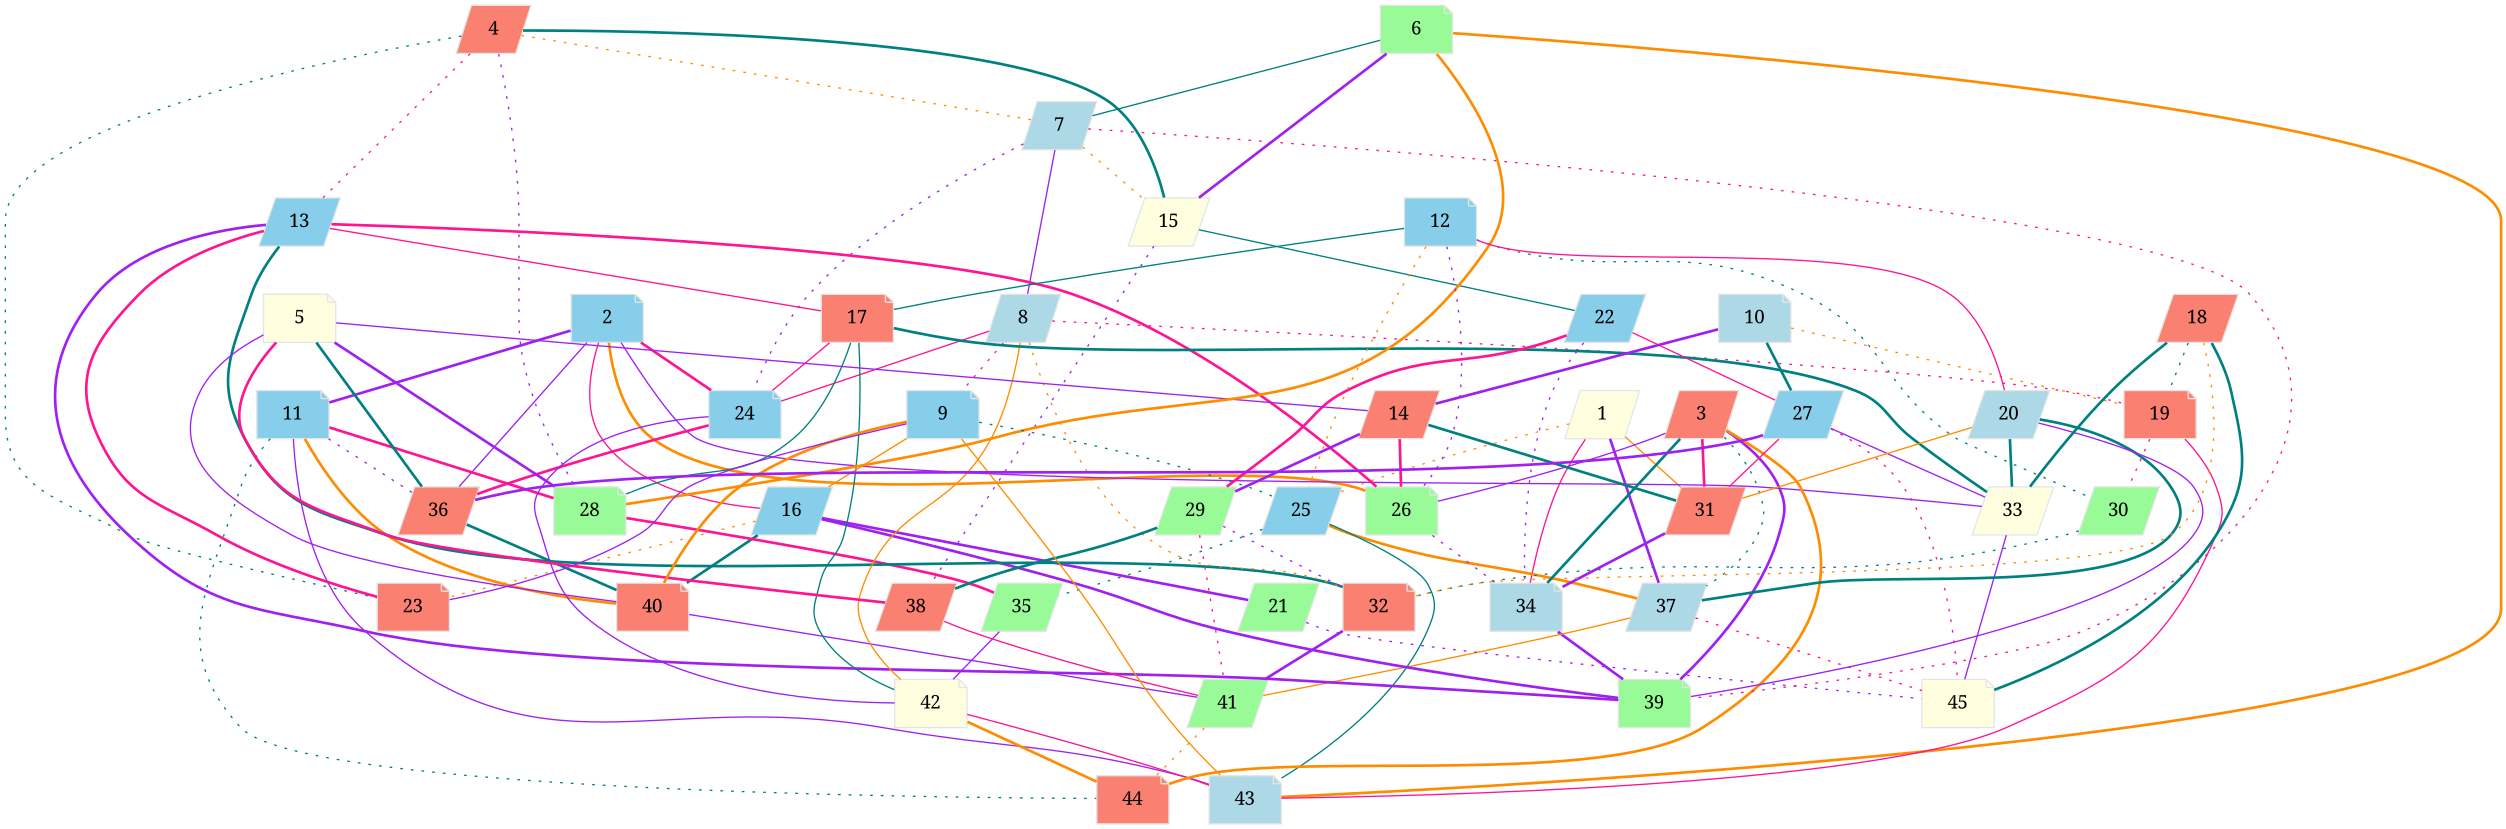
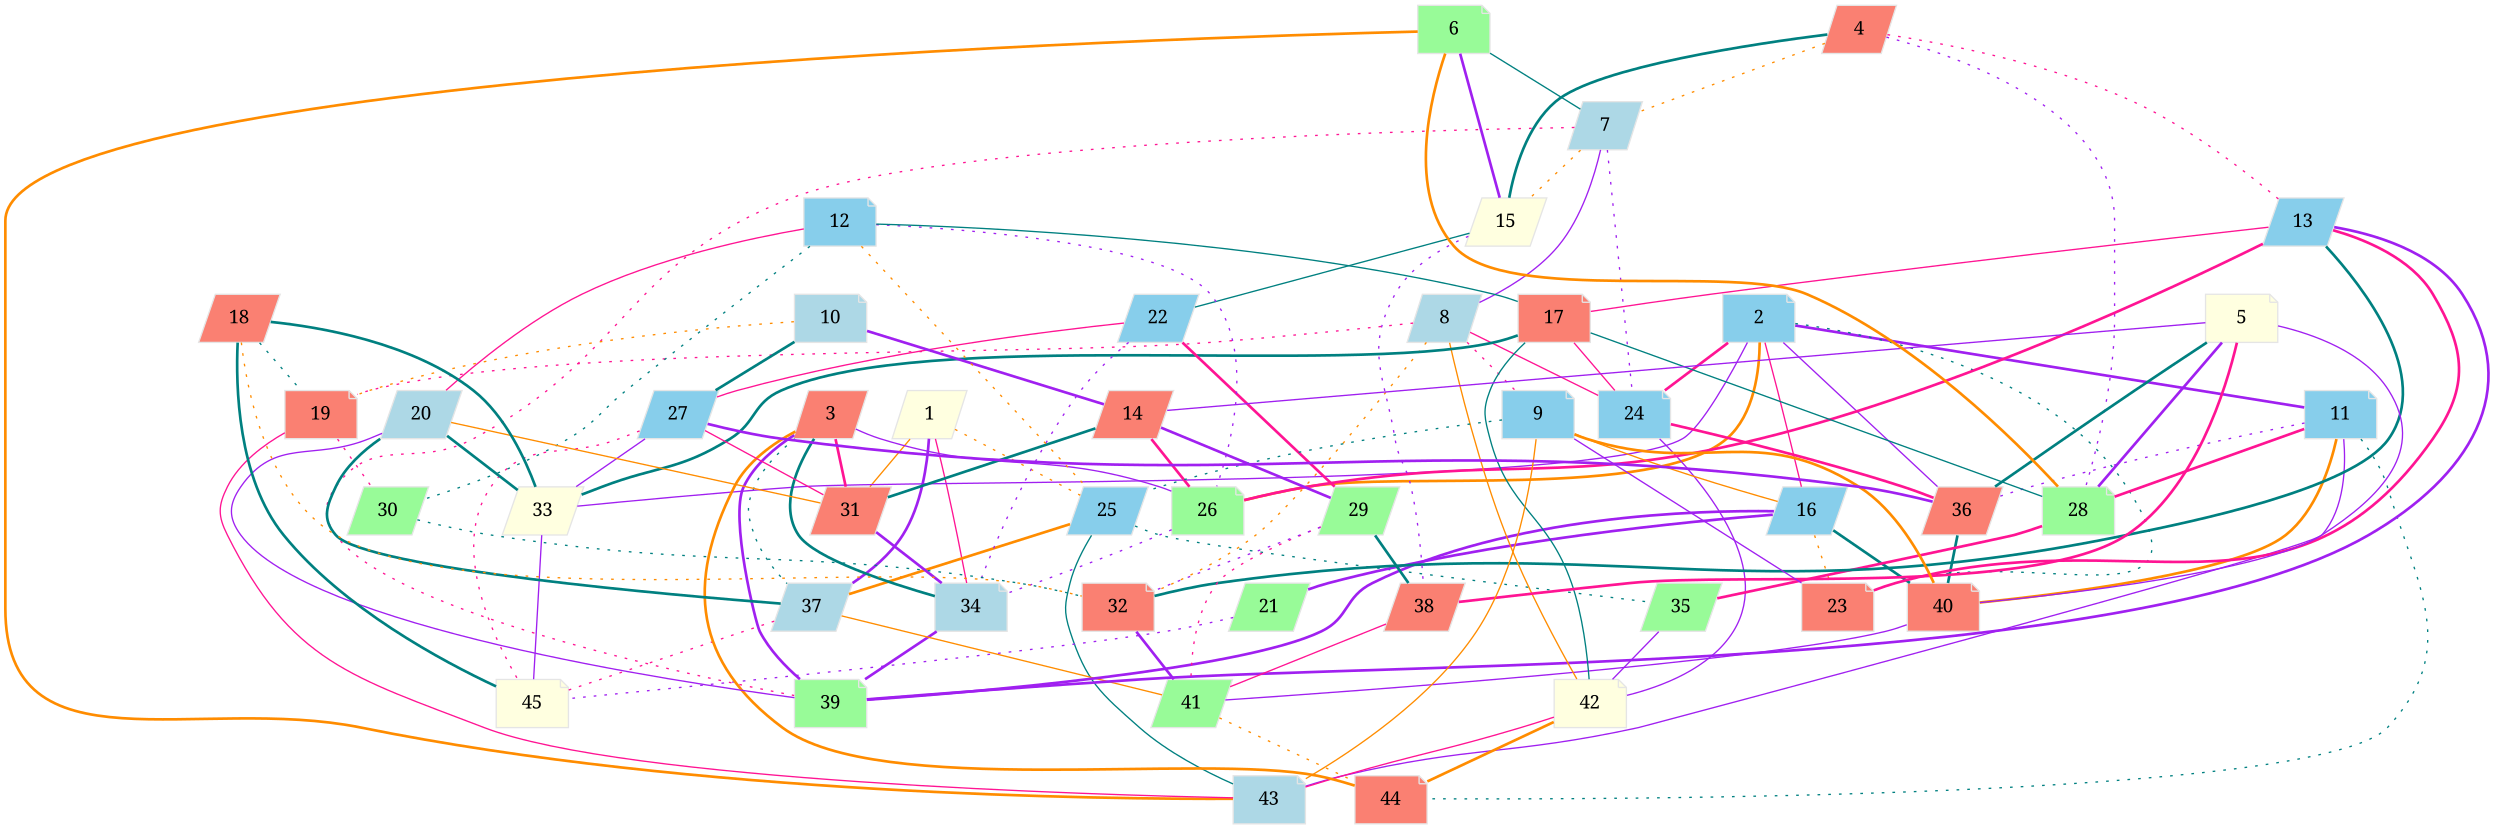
(5, 284) -> (2120, 479)
